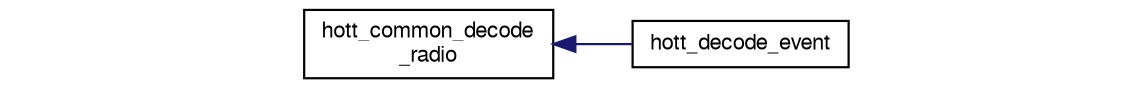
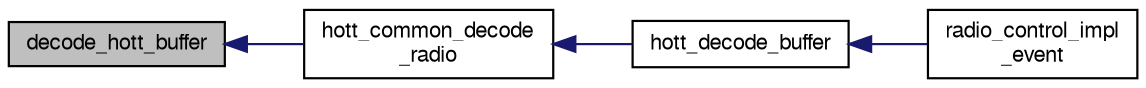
none -> (117, 44)
(741, 44) -> (741, 44)
none -> (1033, 44)
